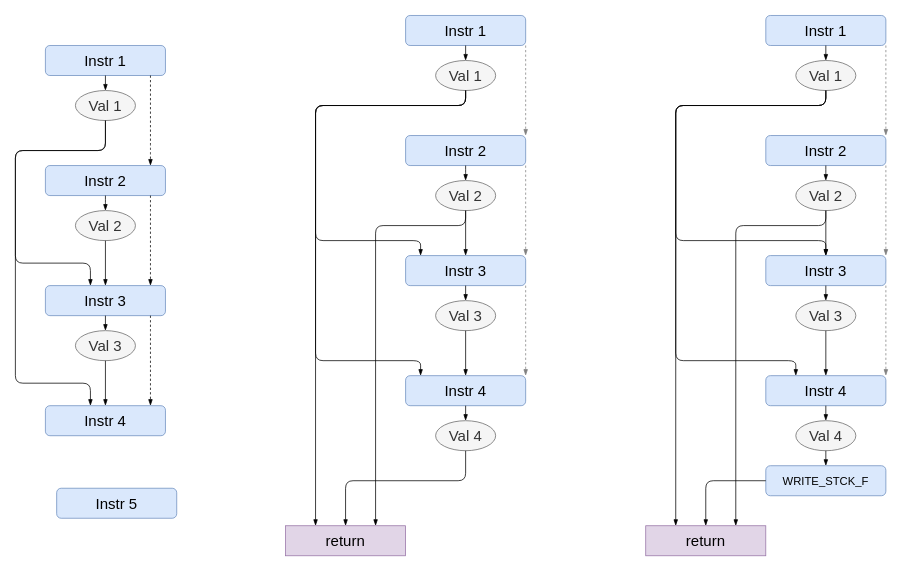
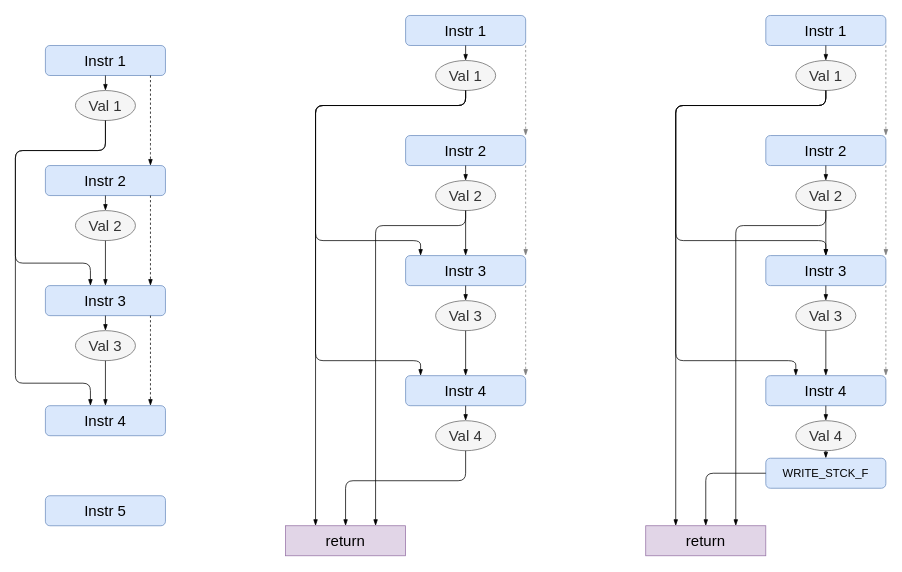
(825, 480) -> (825, 473)
(117, 503) -> (105, 510)
